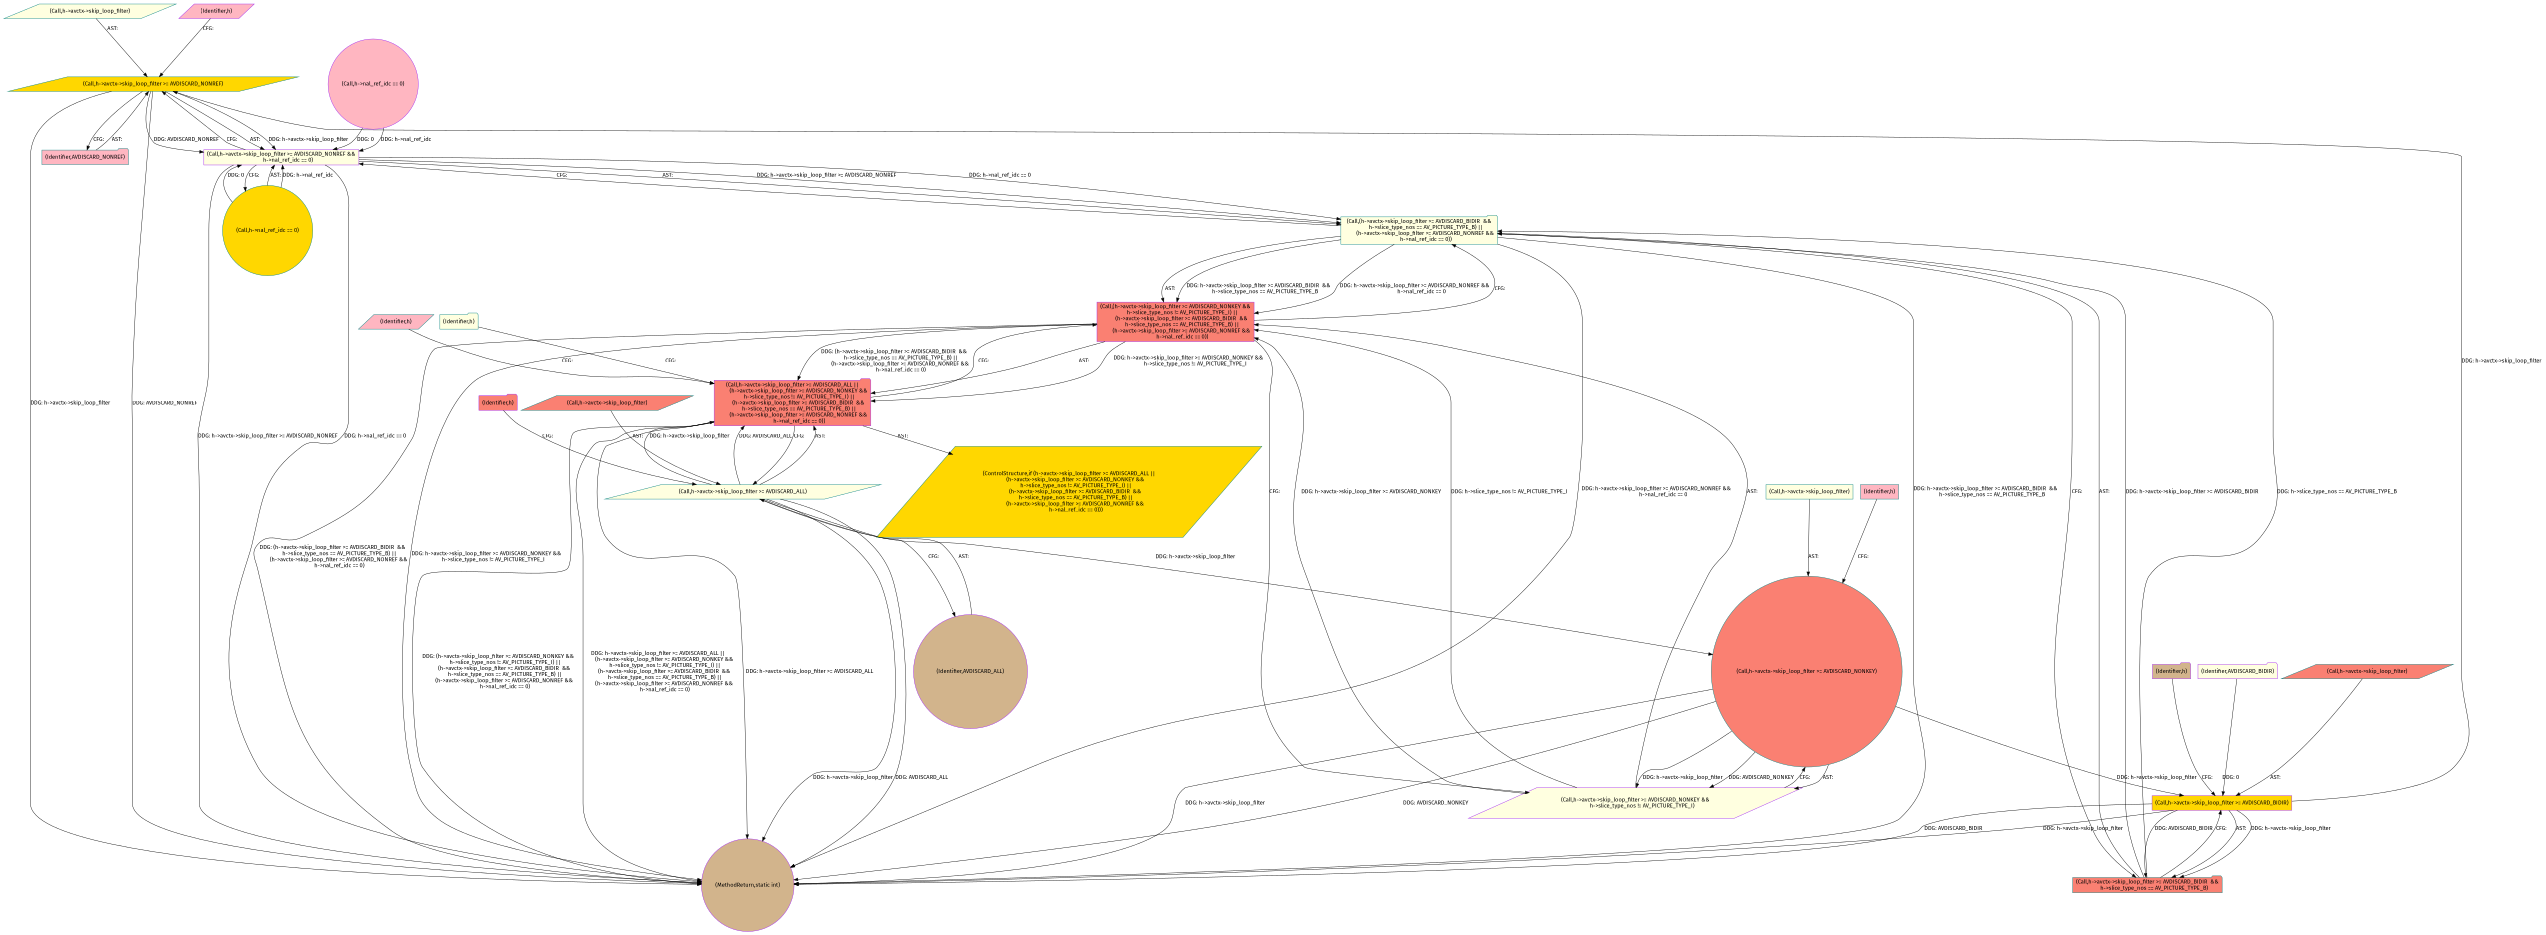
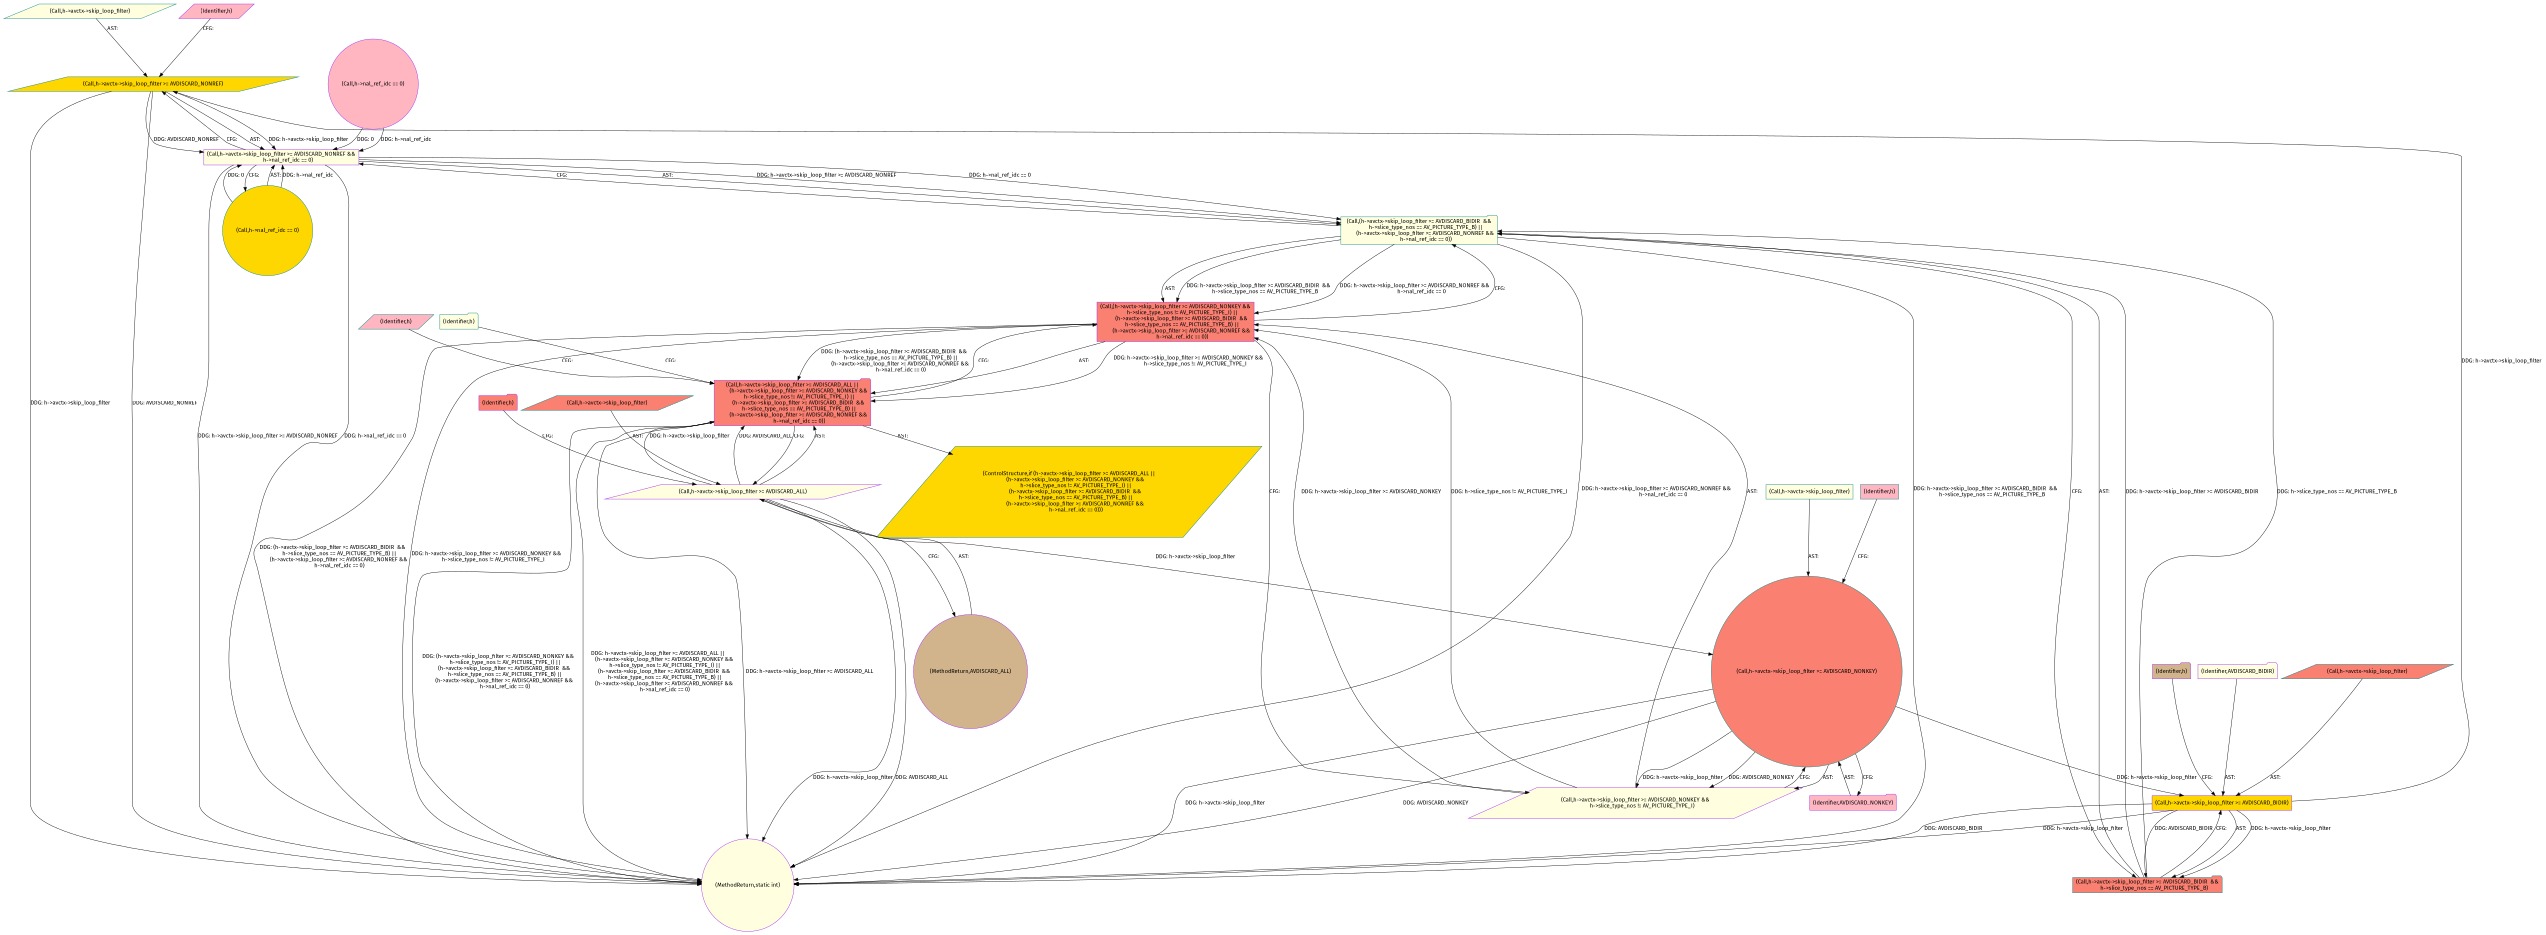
(85, 157) -> none
(743, 492) -> (743, 492)
(970, 672) -> (970, 672)
(2231, 777) -> (2231, 777)
none -> (1853, 803)
(748, 885) -> (748, 885)
